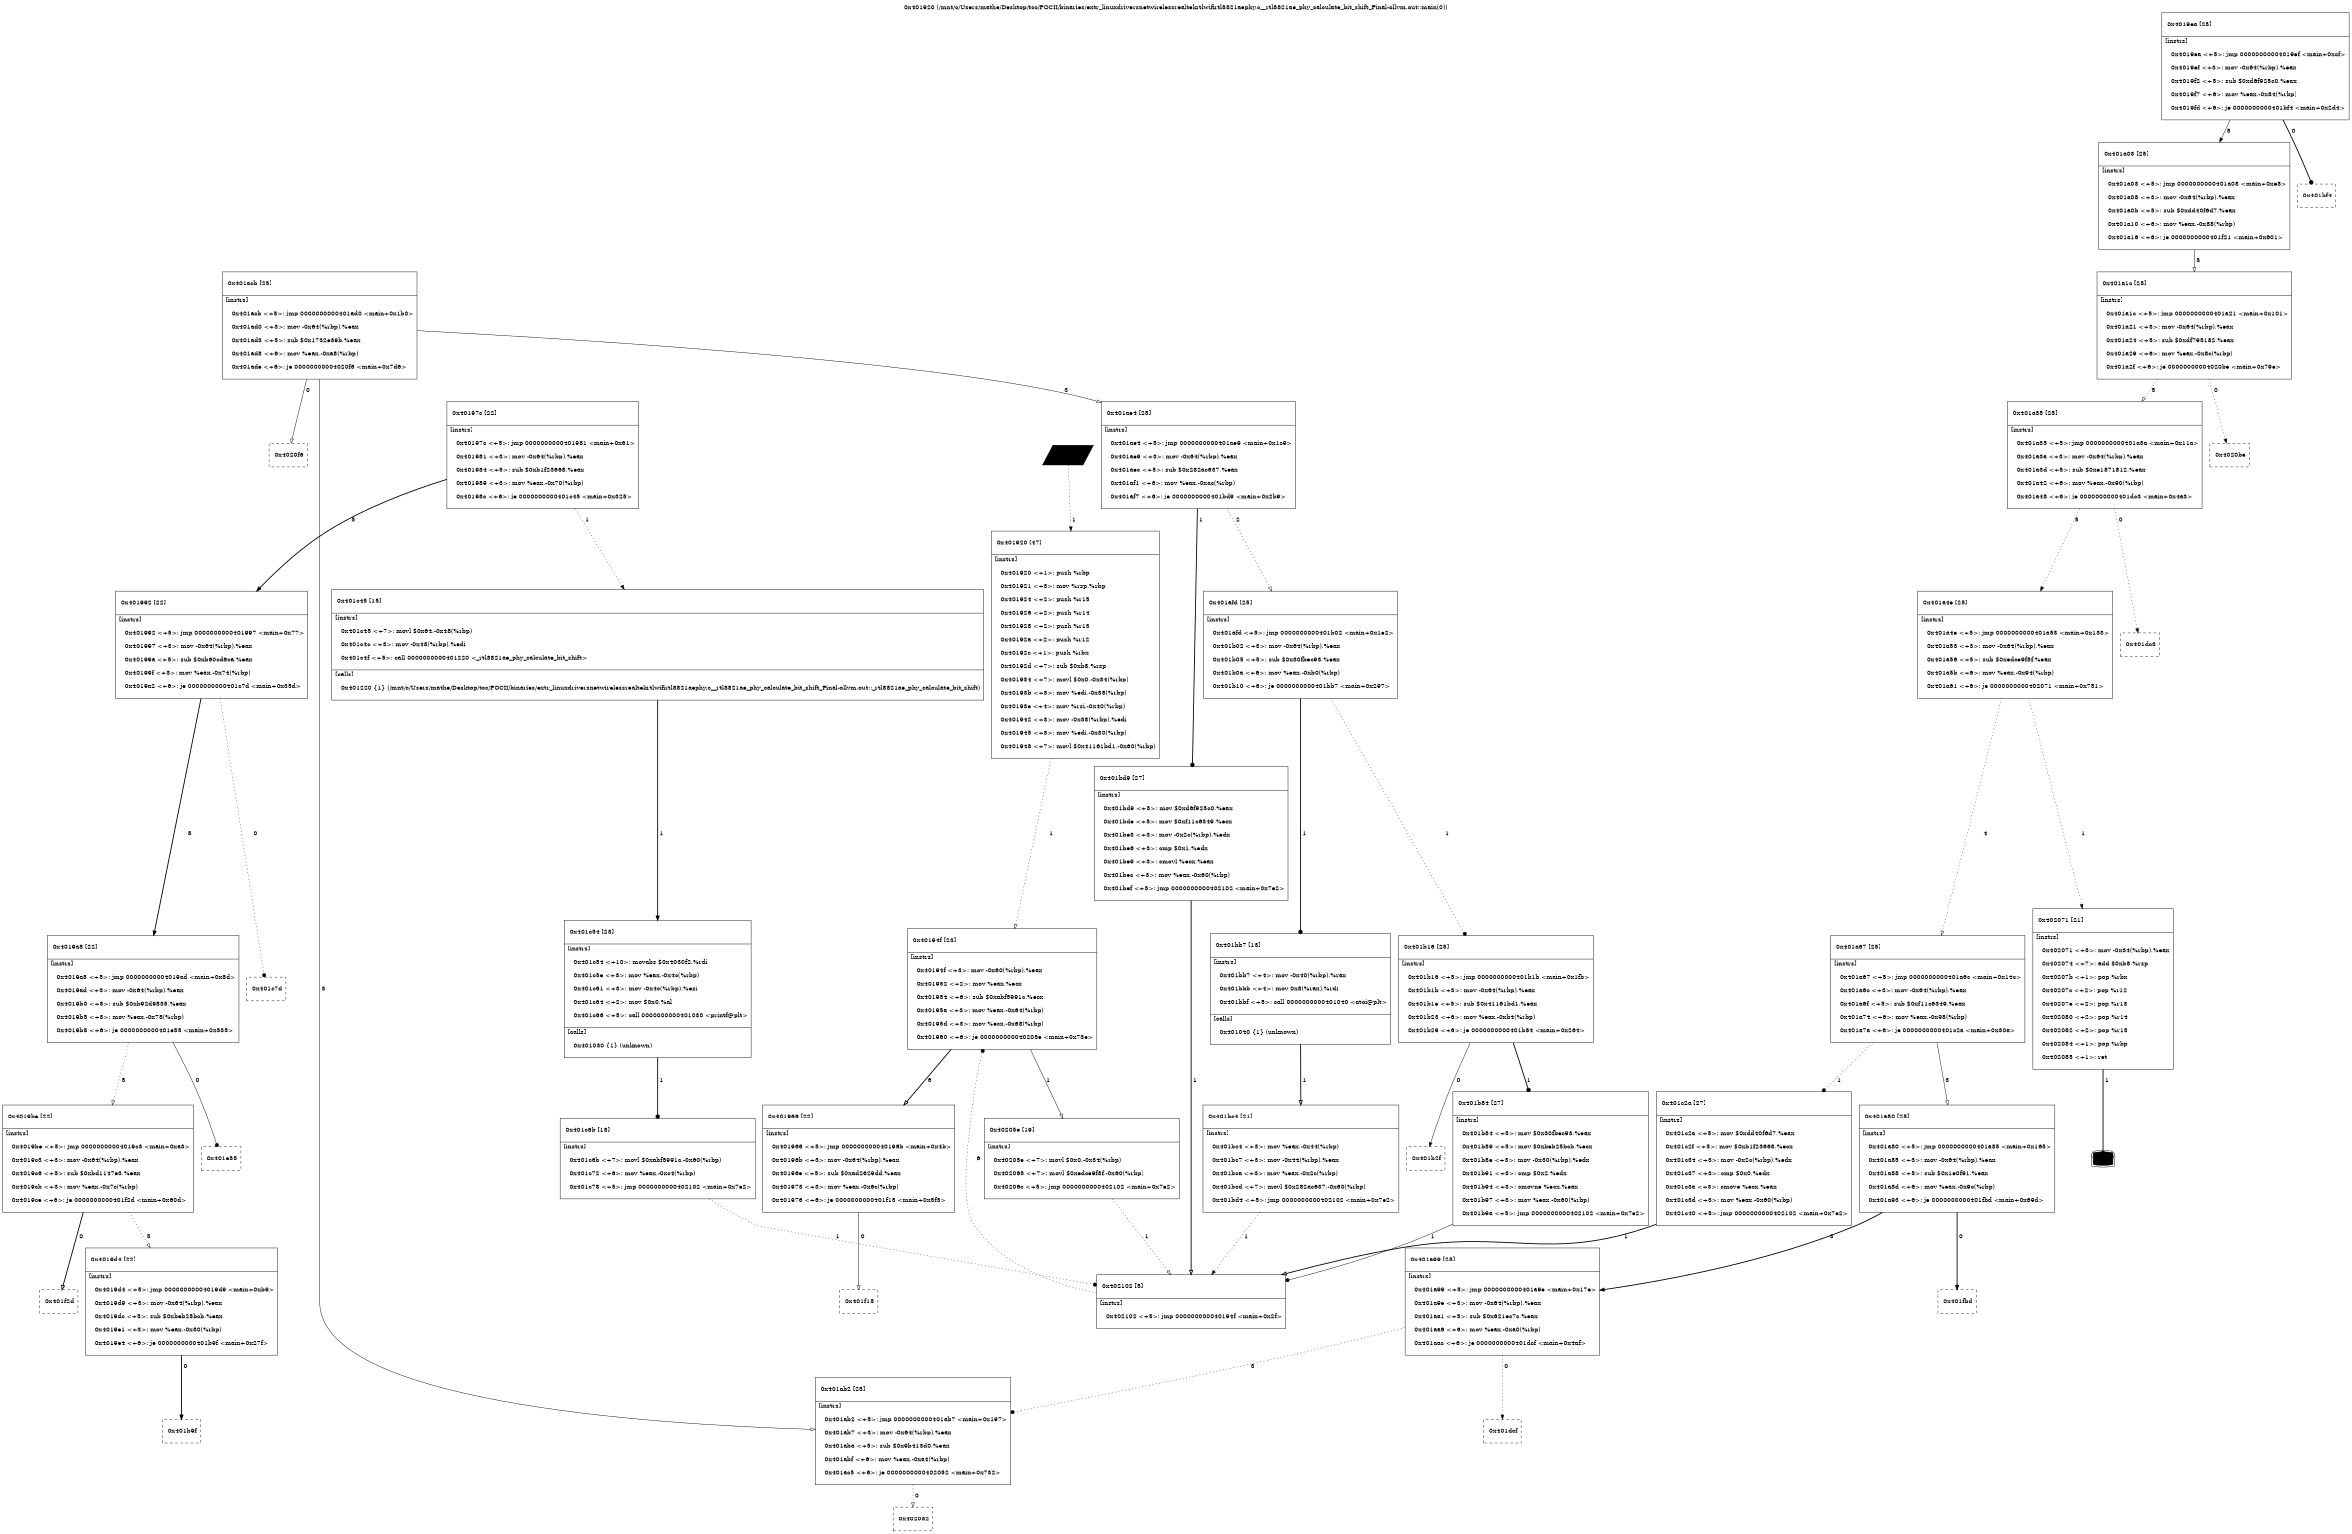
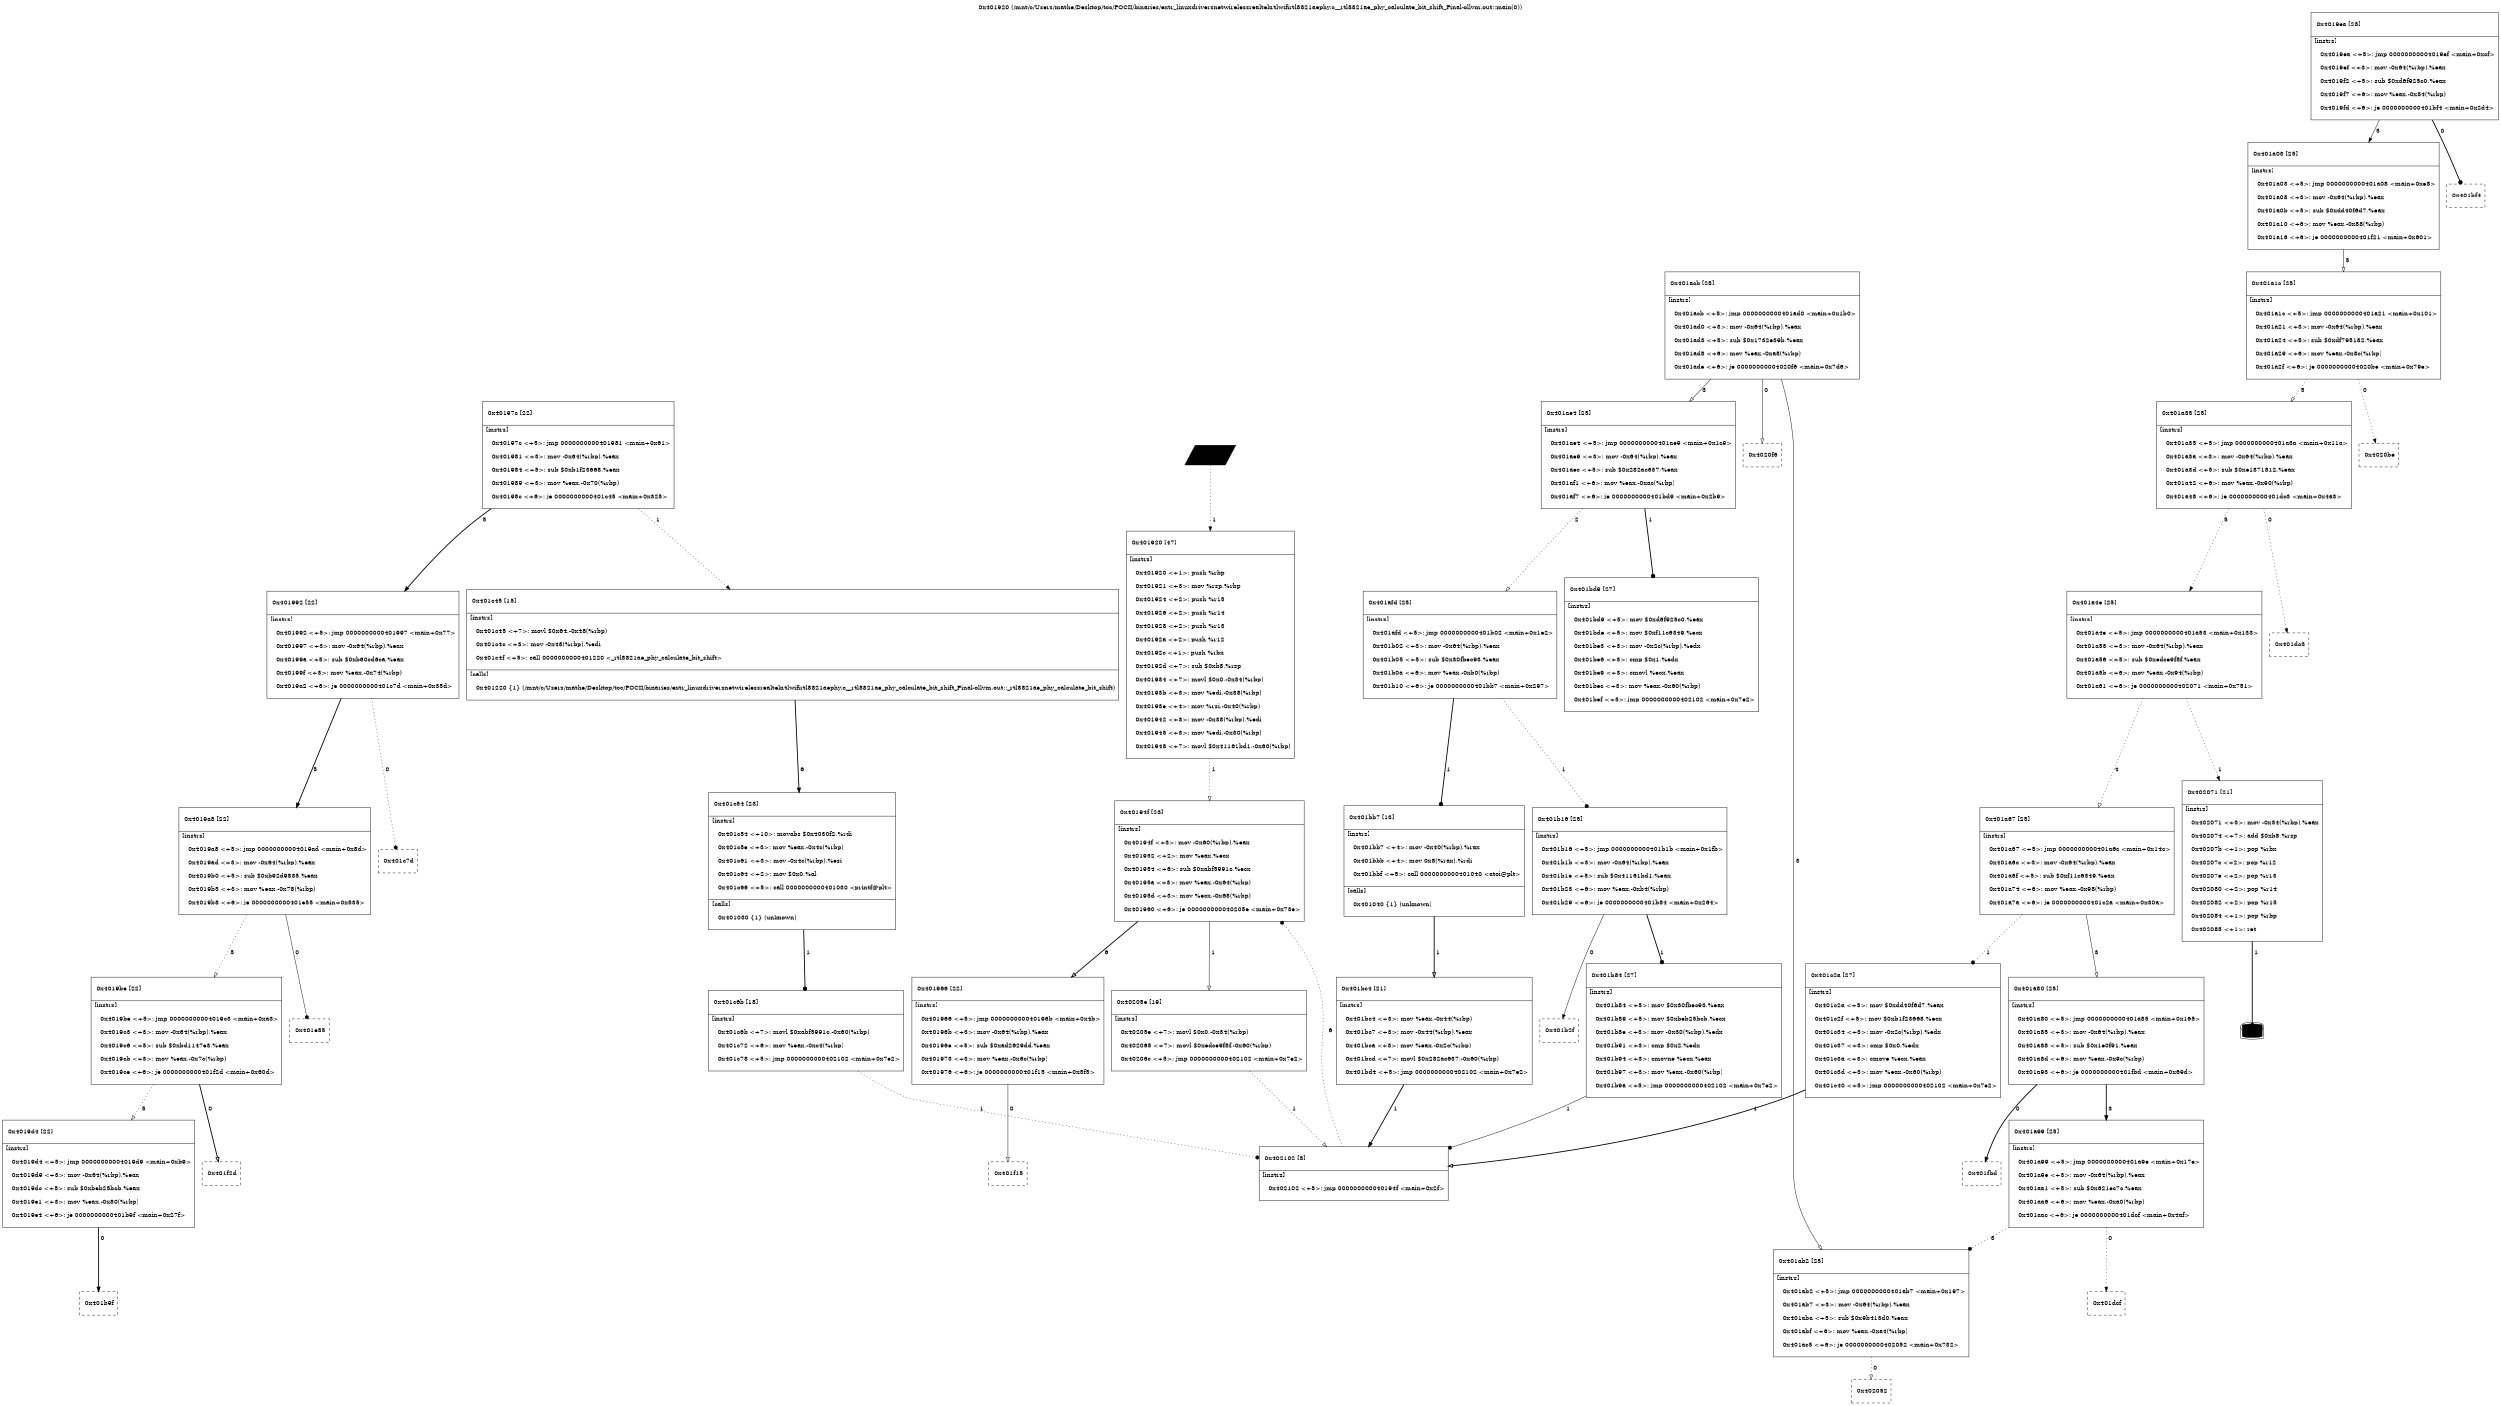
(661, 834) -> (801, 770)
(1191, 1085) -> none
(1237, 1242) -> (1387, 1114)
